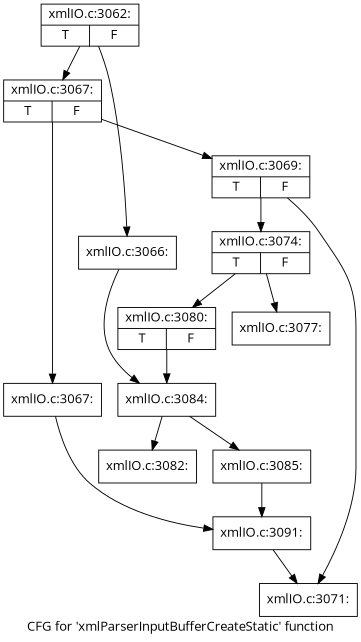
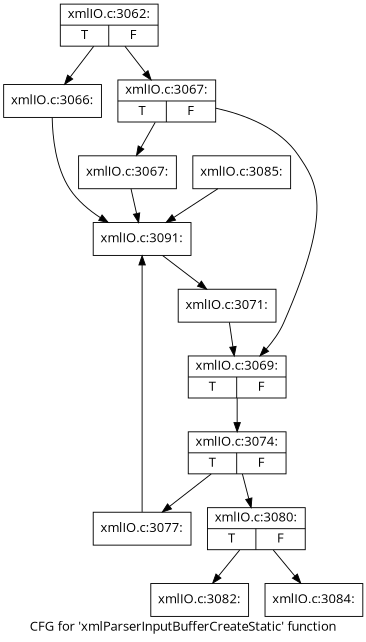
(104, 327) -> (62, 175)
(356, 379) -> (231, 335)
none -> (142, 388)
(158, 429) -> (229, 563)
(210, 431) -> none
